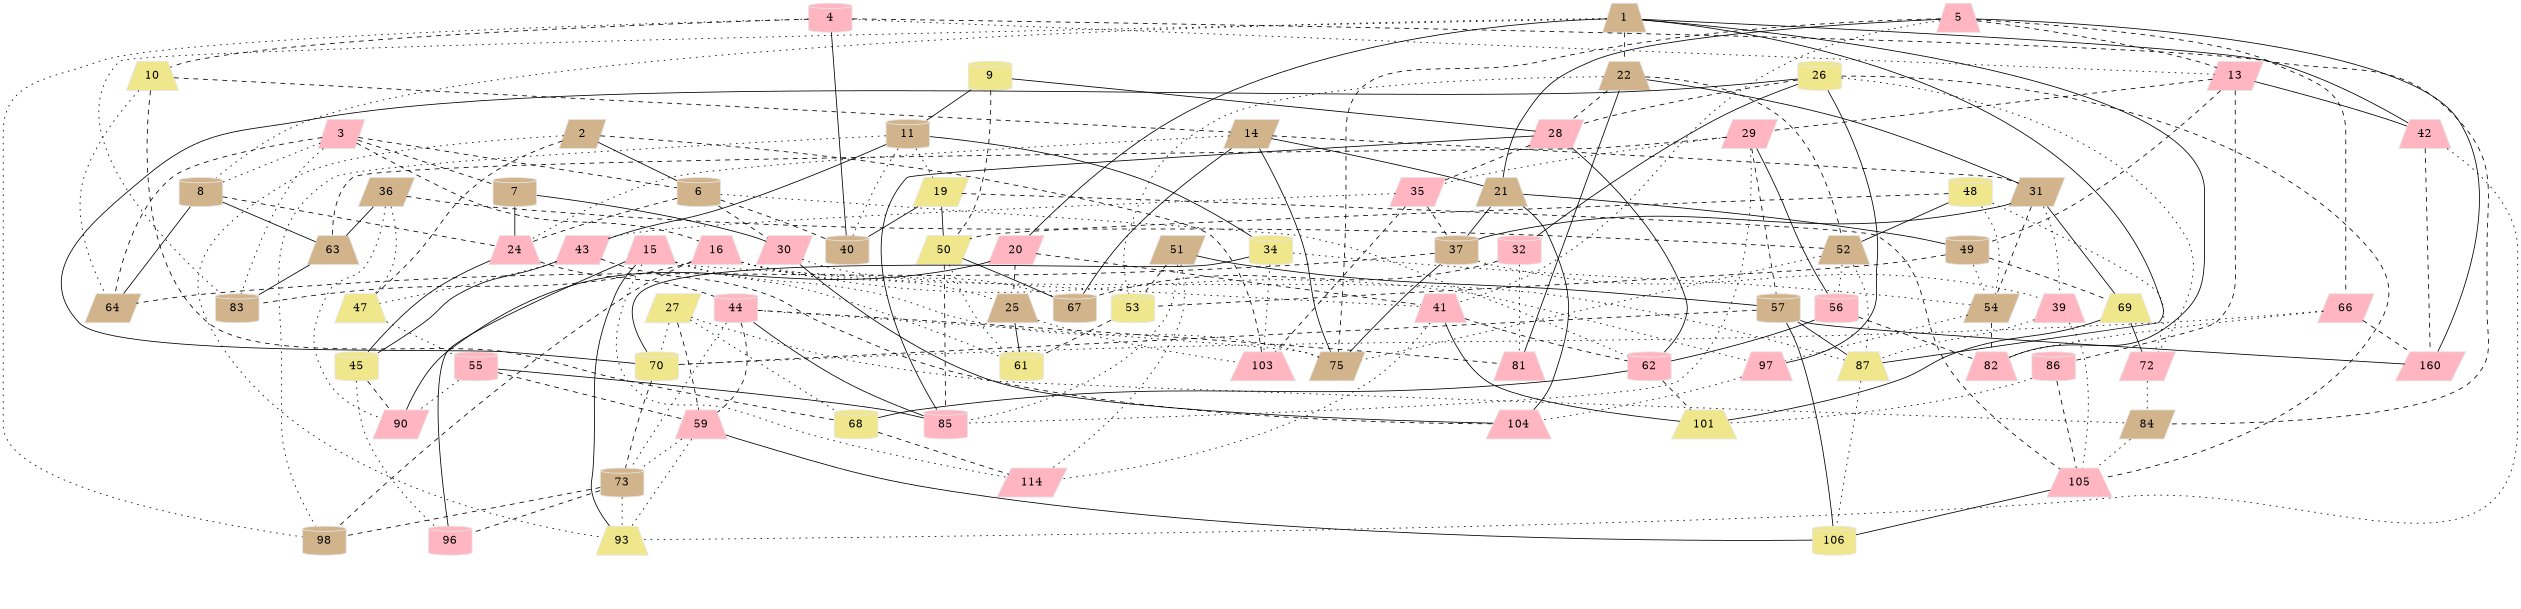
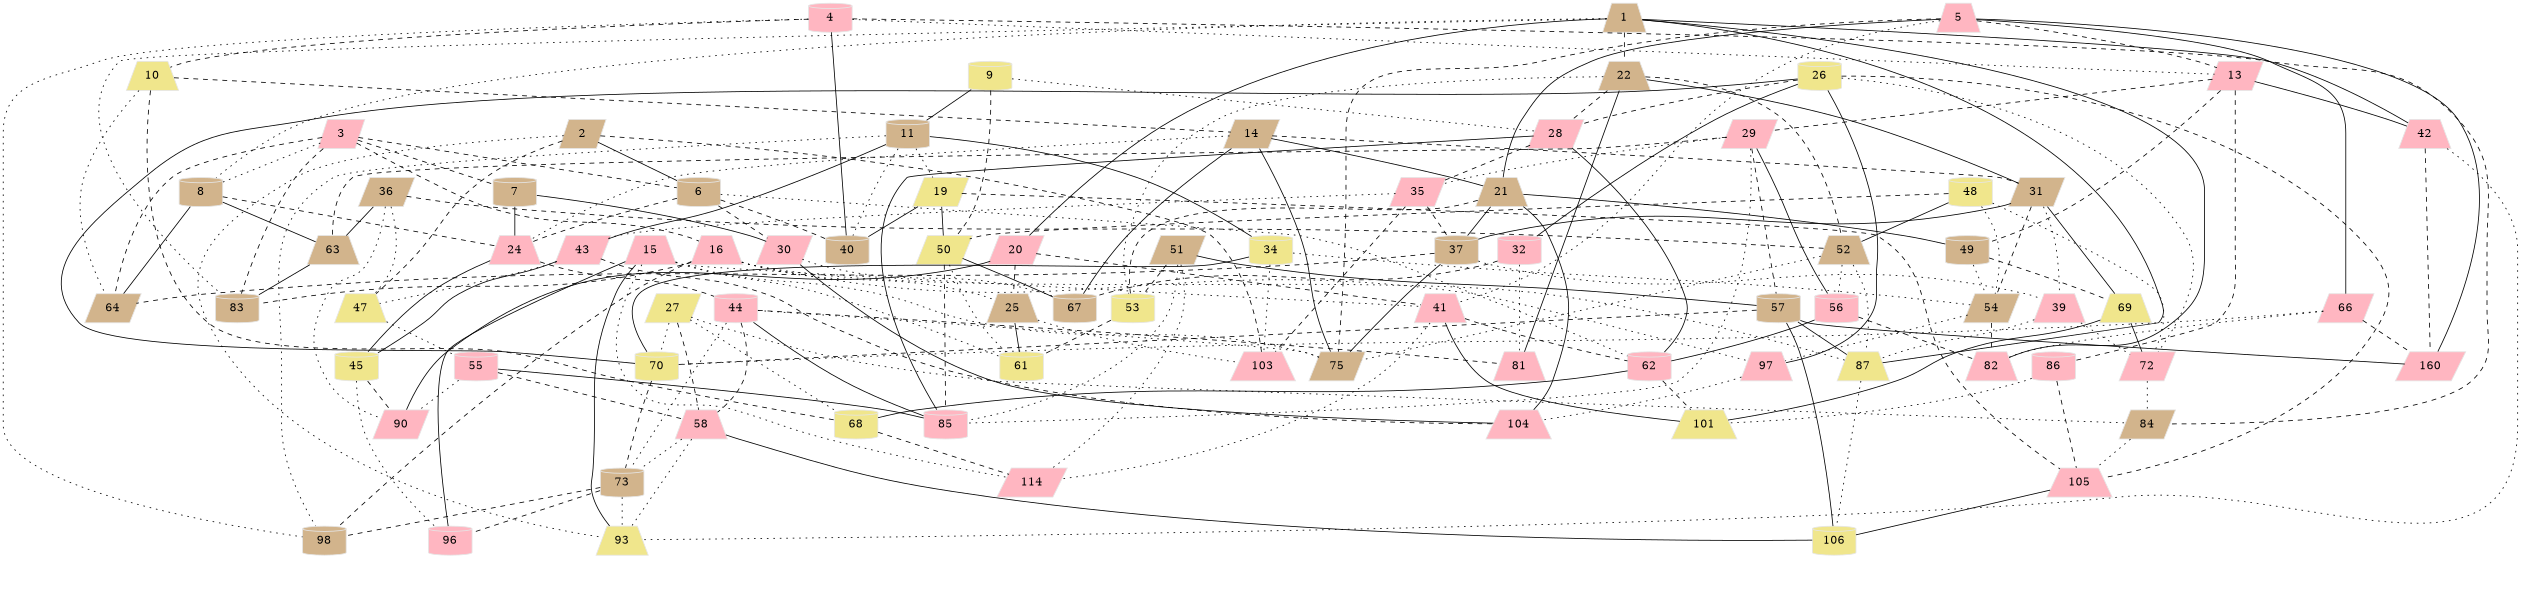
(2231, 50) -> (2231, 50)
(1287, 106) -> (1287, 106)
(273, 215) -> (273, 215)
(1709, 276) -> (1248, 209)
(2088, 394) -> (2105, 339)
(701, 424) -> (701, 424)
